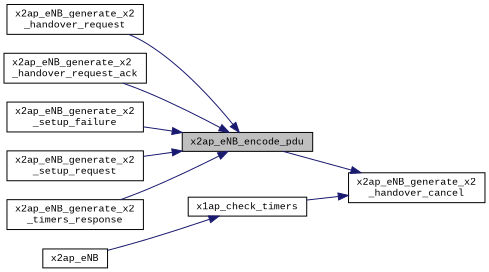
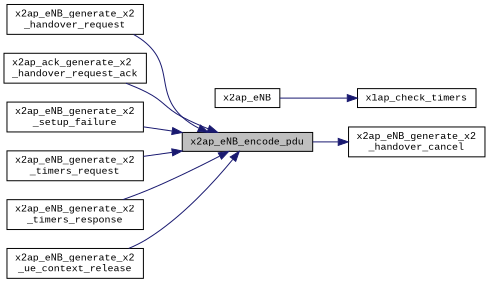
(75, 68) -> (75, 68)
(75, 166) -> (75, 166)
(323, 198) -> none
none -> (75, 263)
